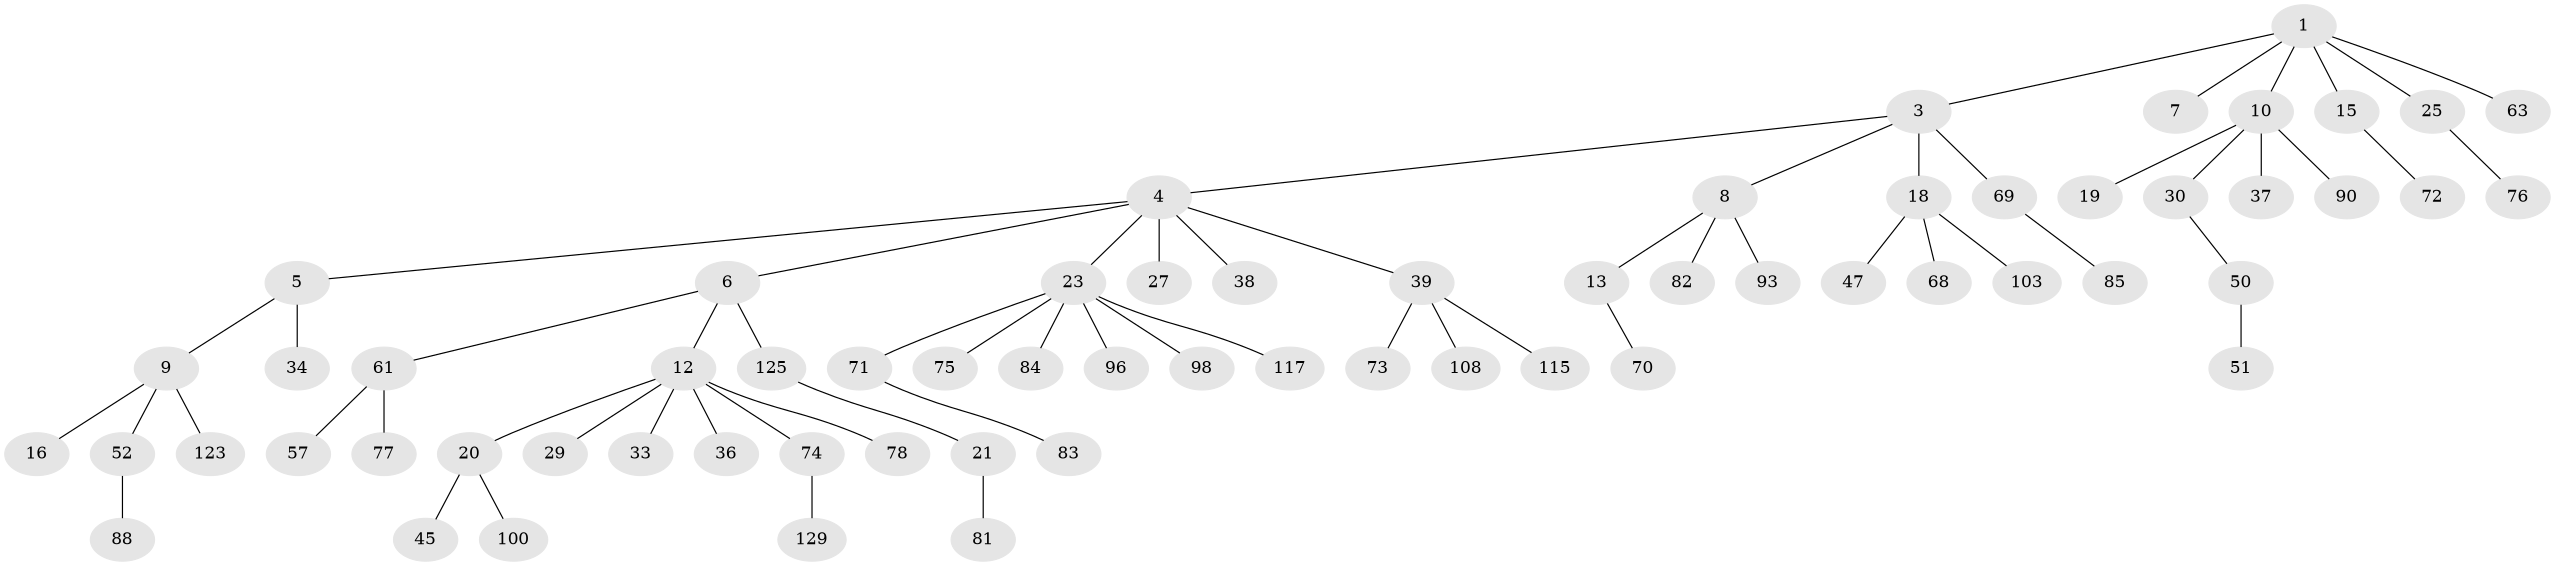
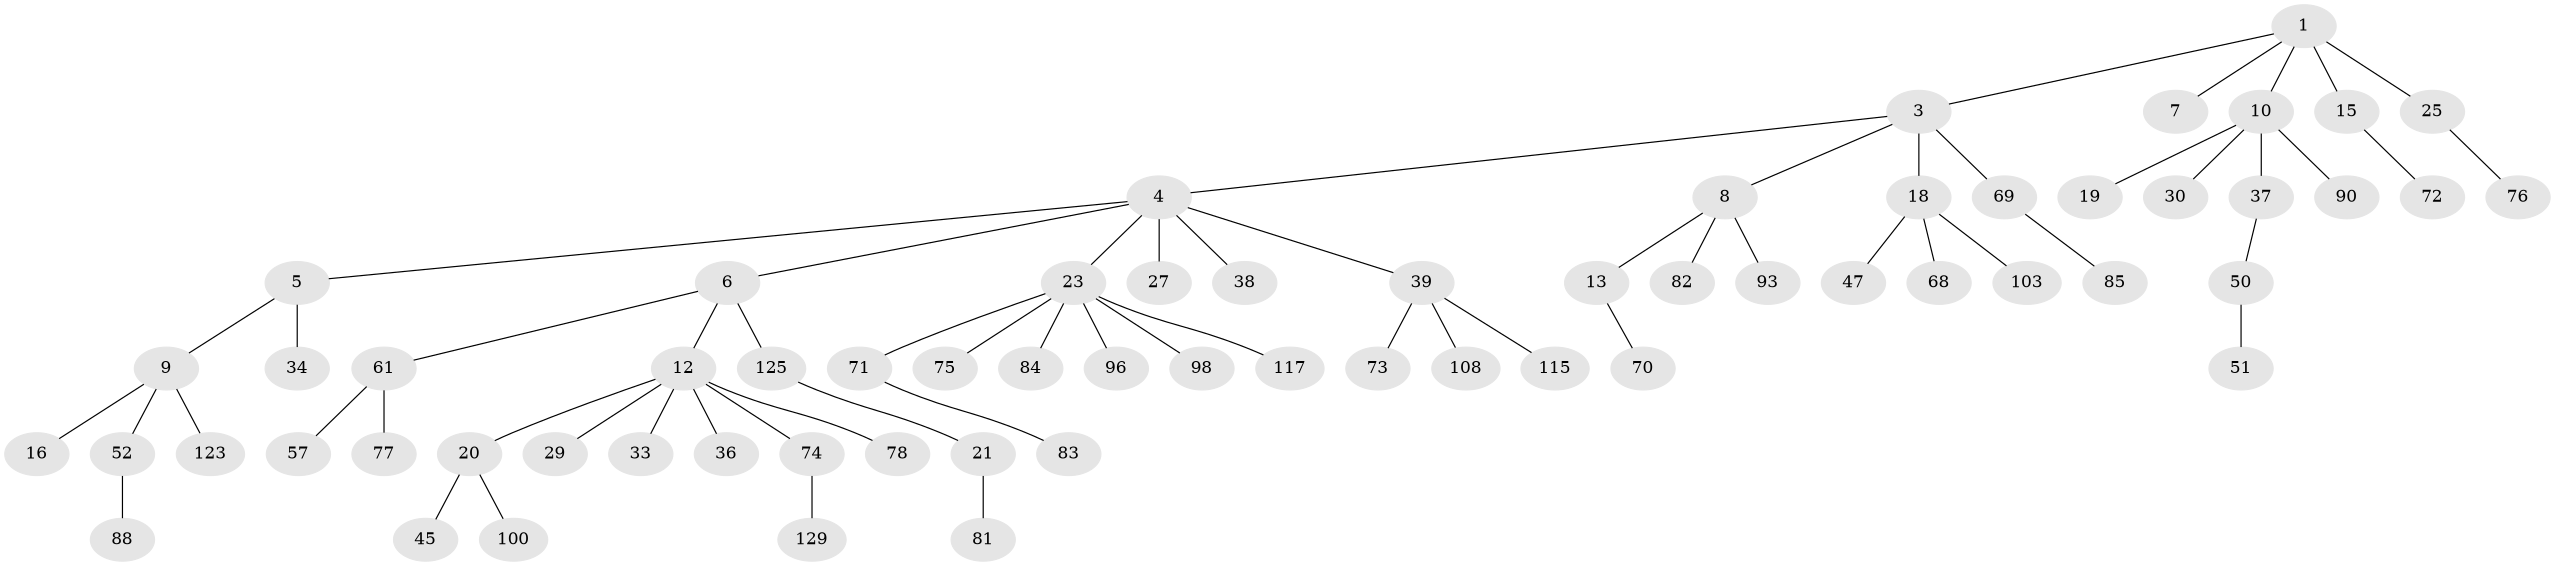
(2518, 112) -> none
(2208, 240) -> (2251, 240)
